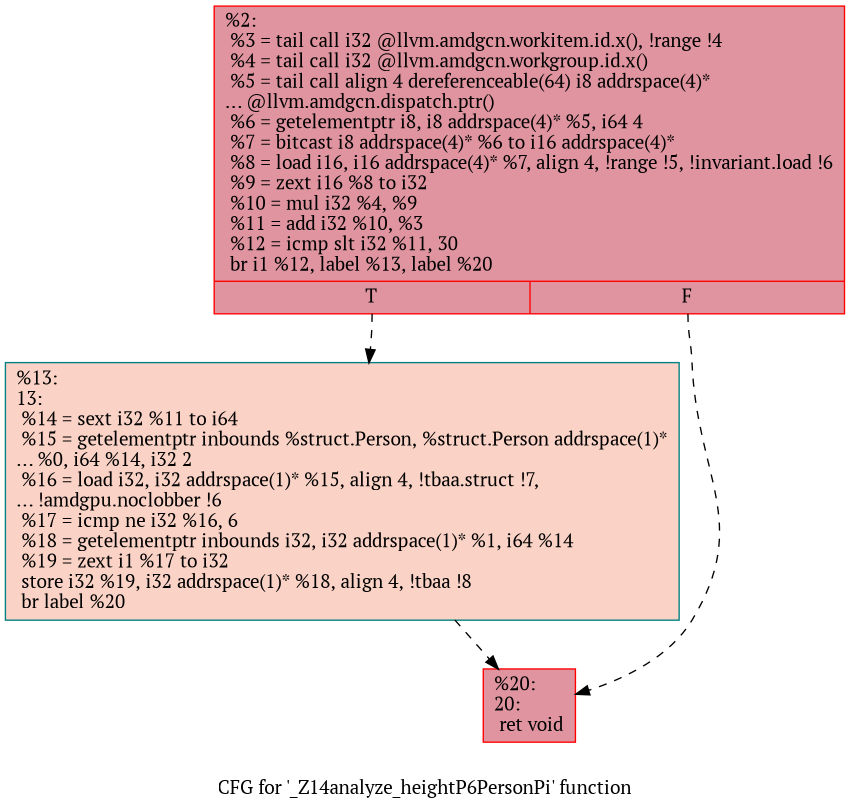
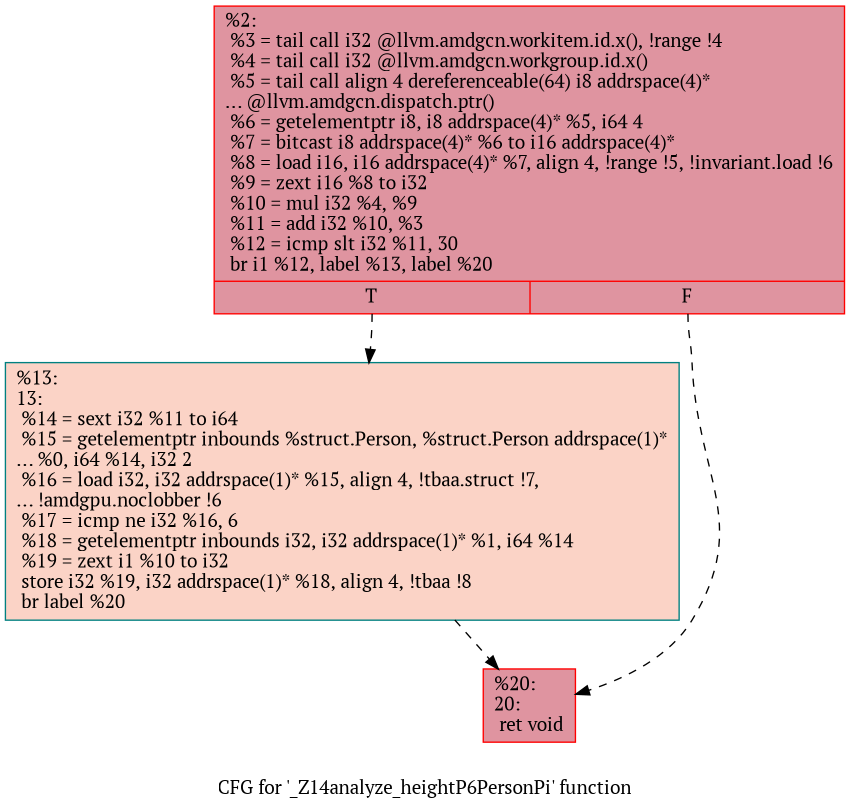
(123, 562) -> (123, 562)
